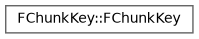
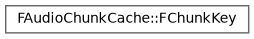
(99, 19) -> (127, 19)
